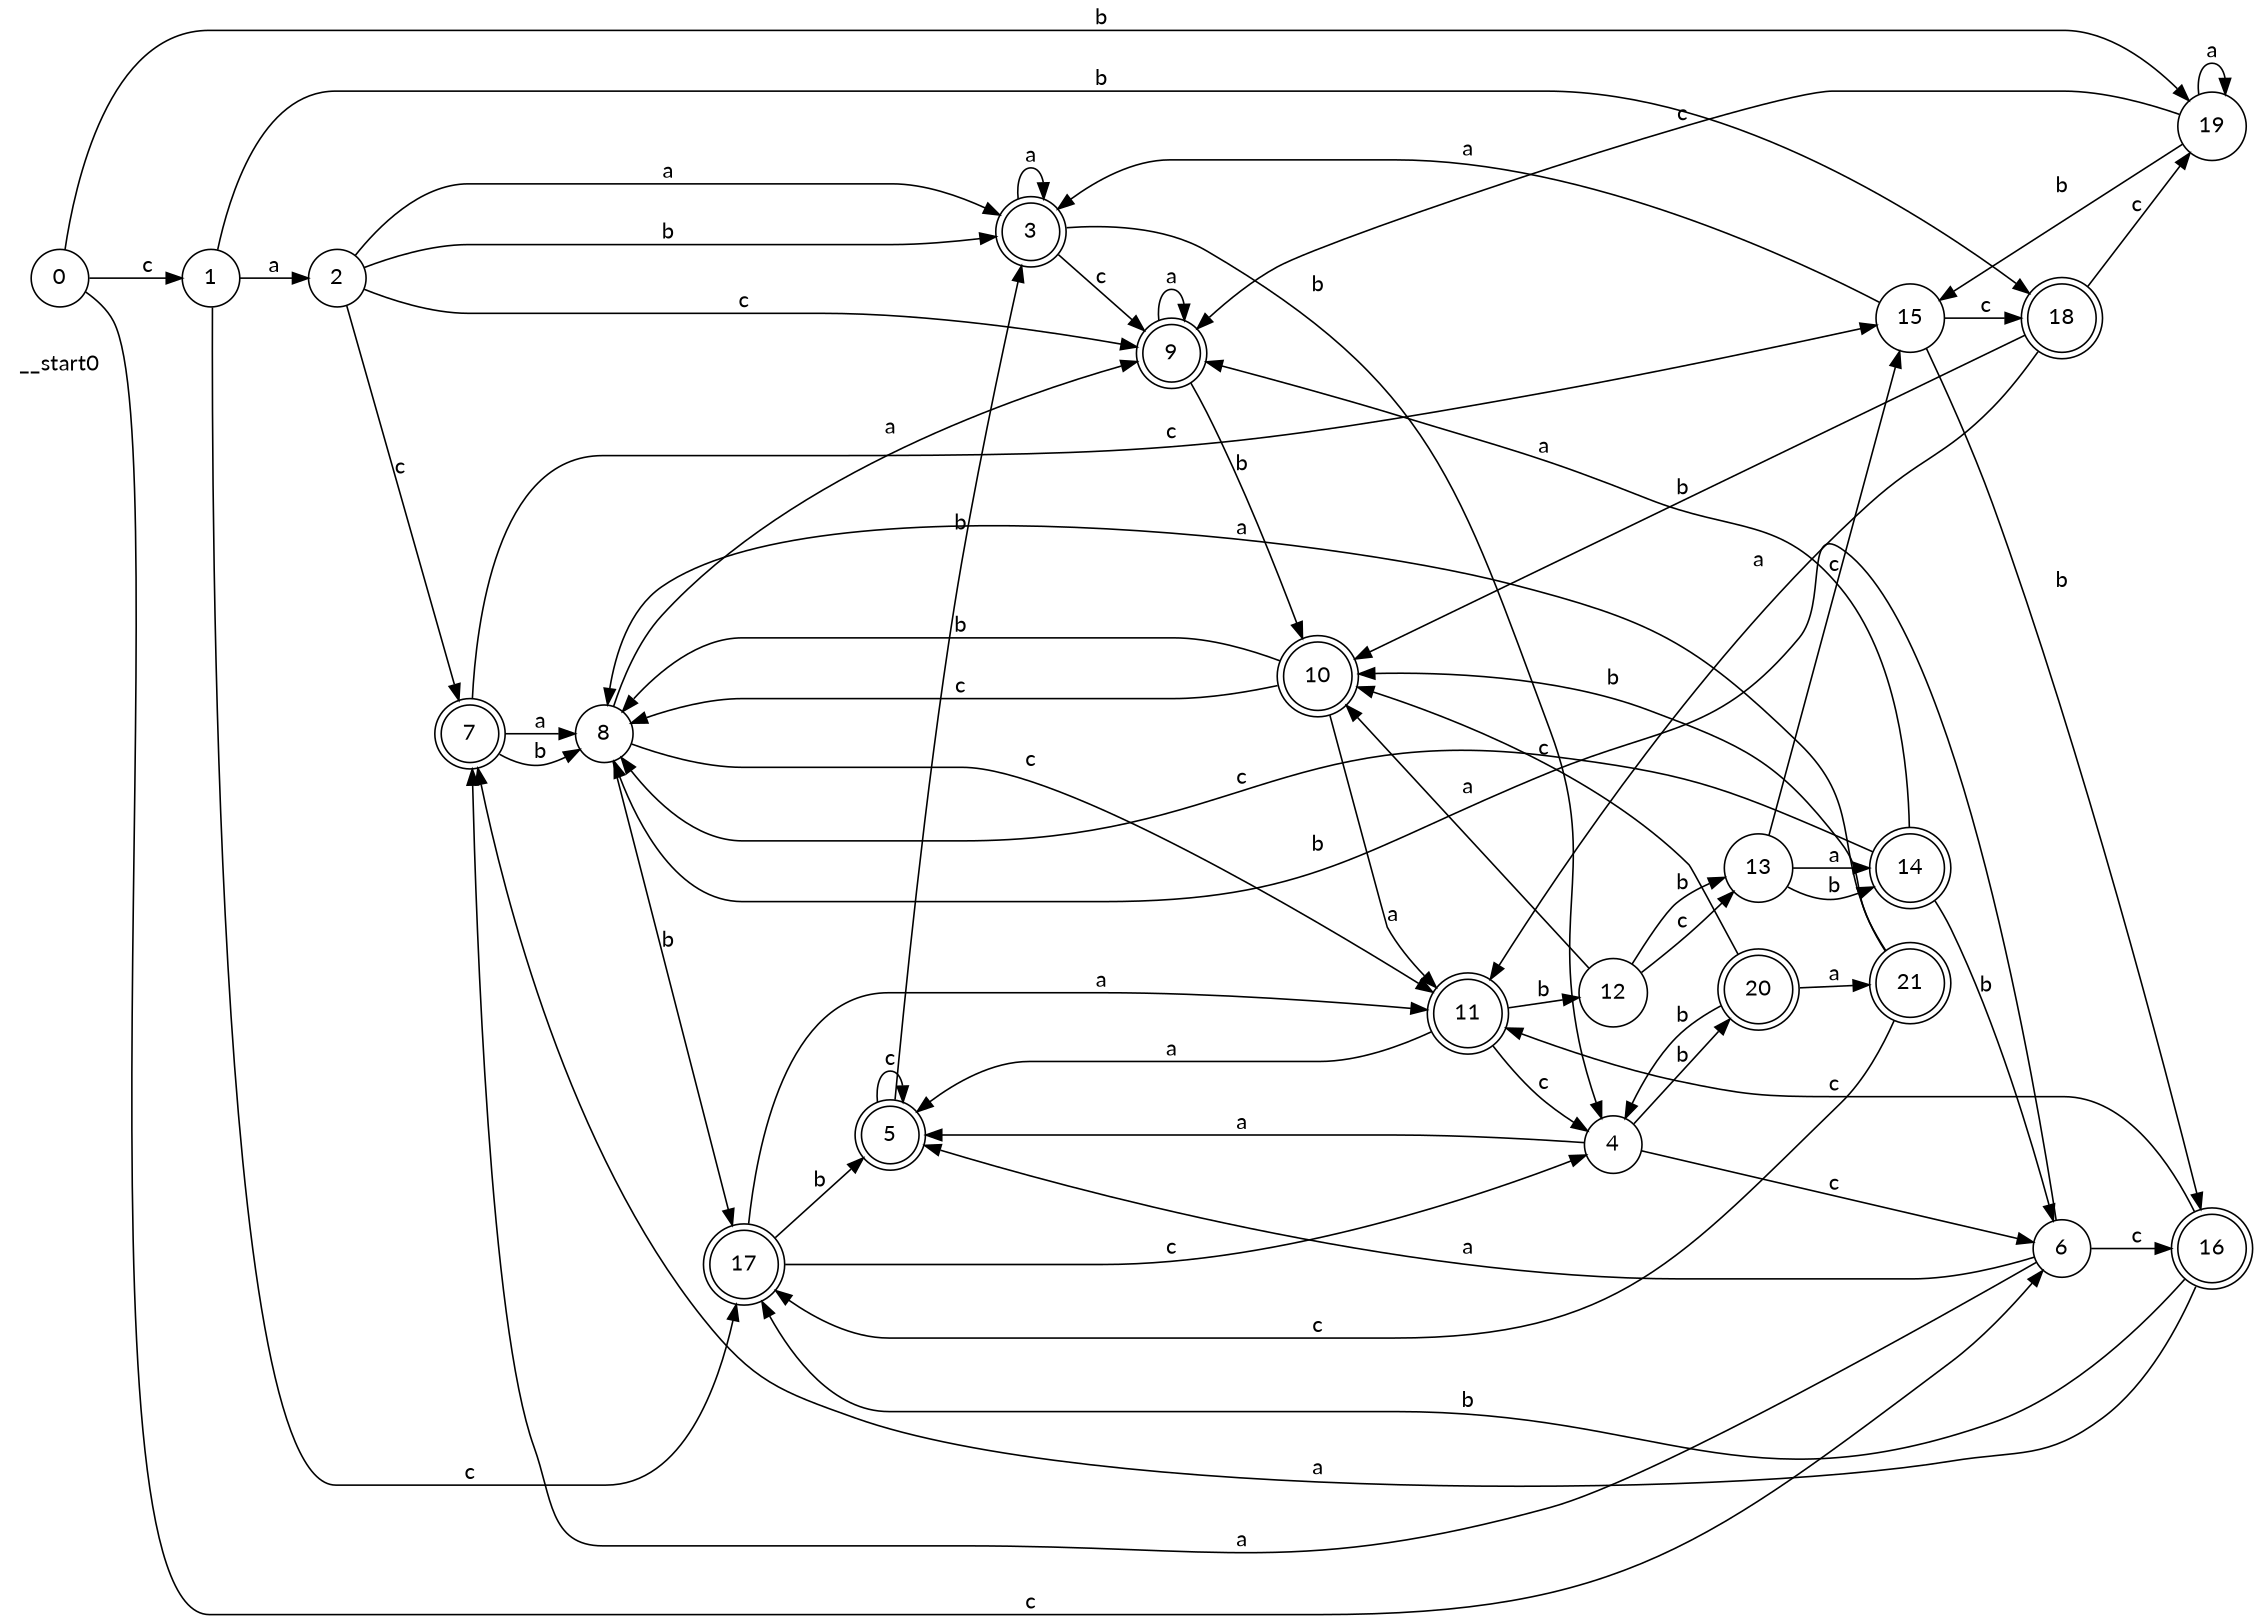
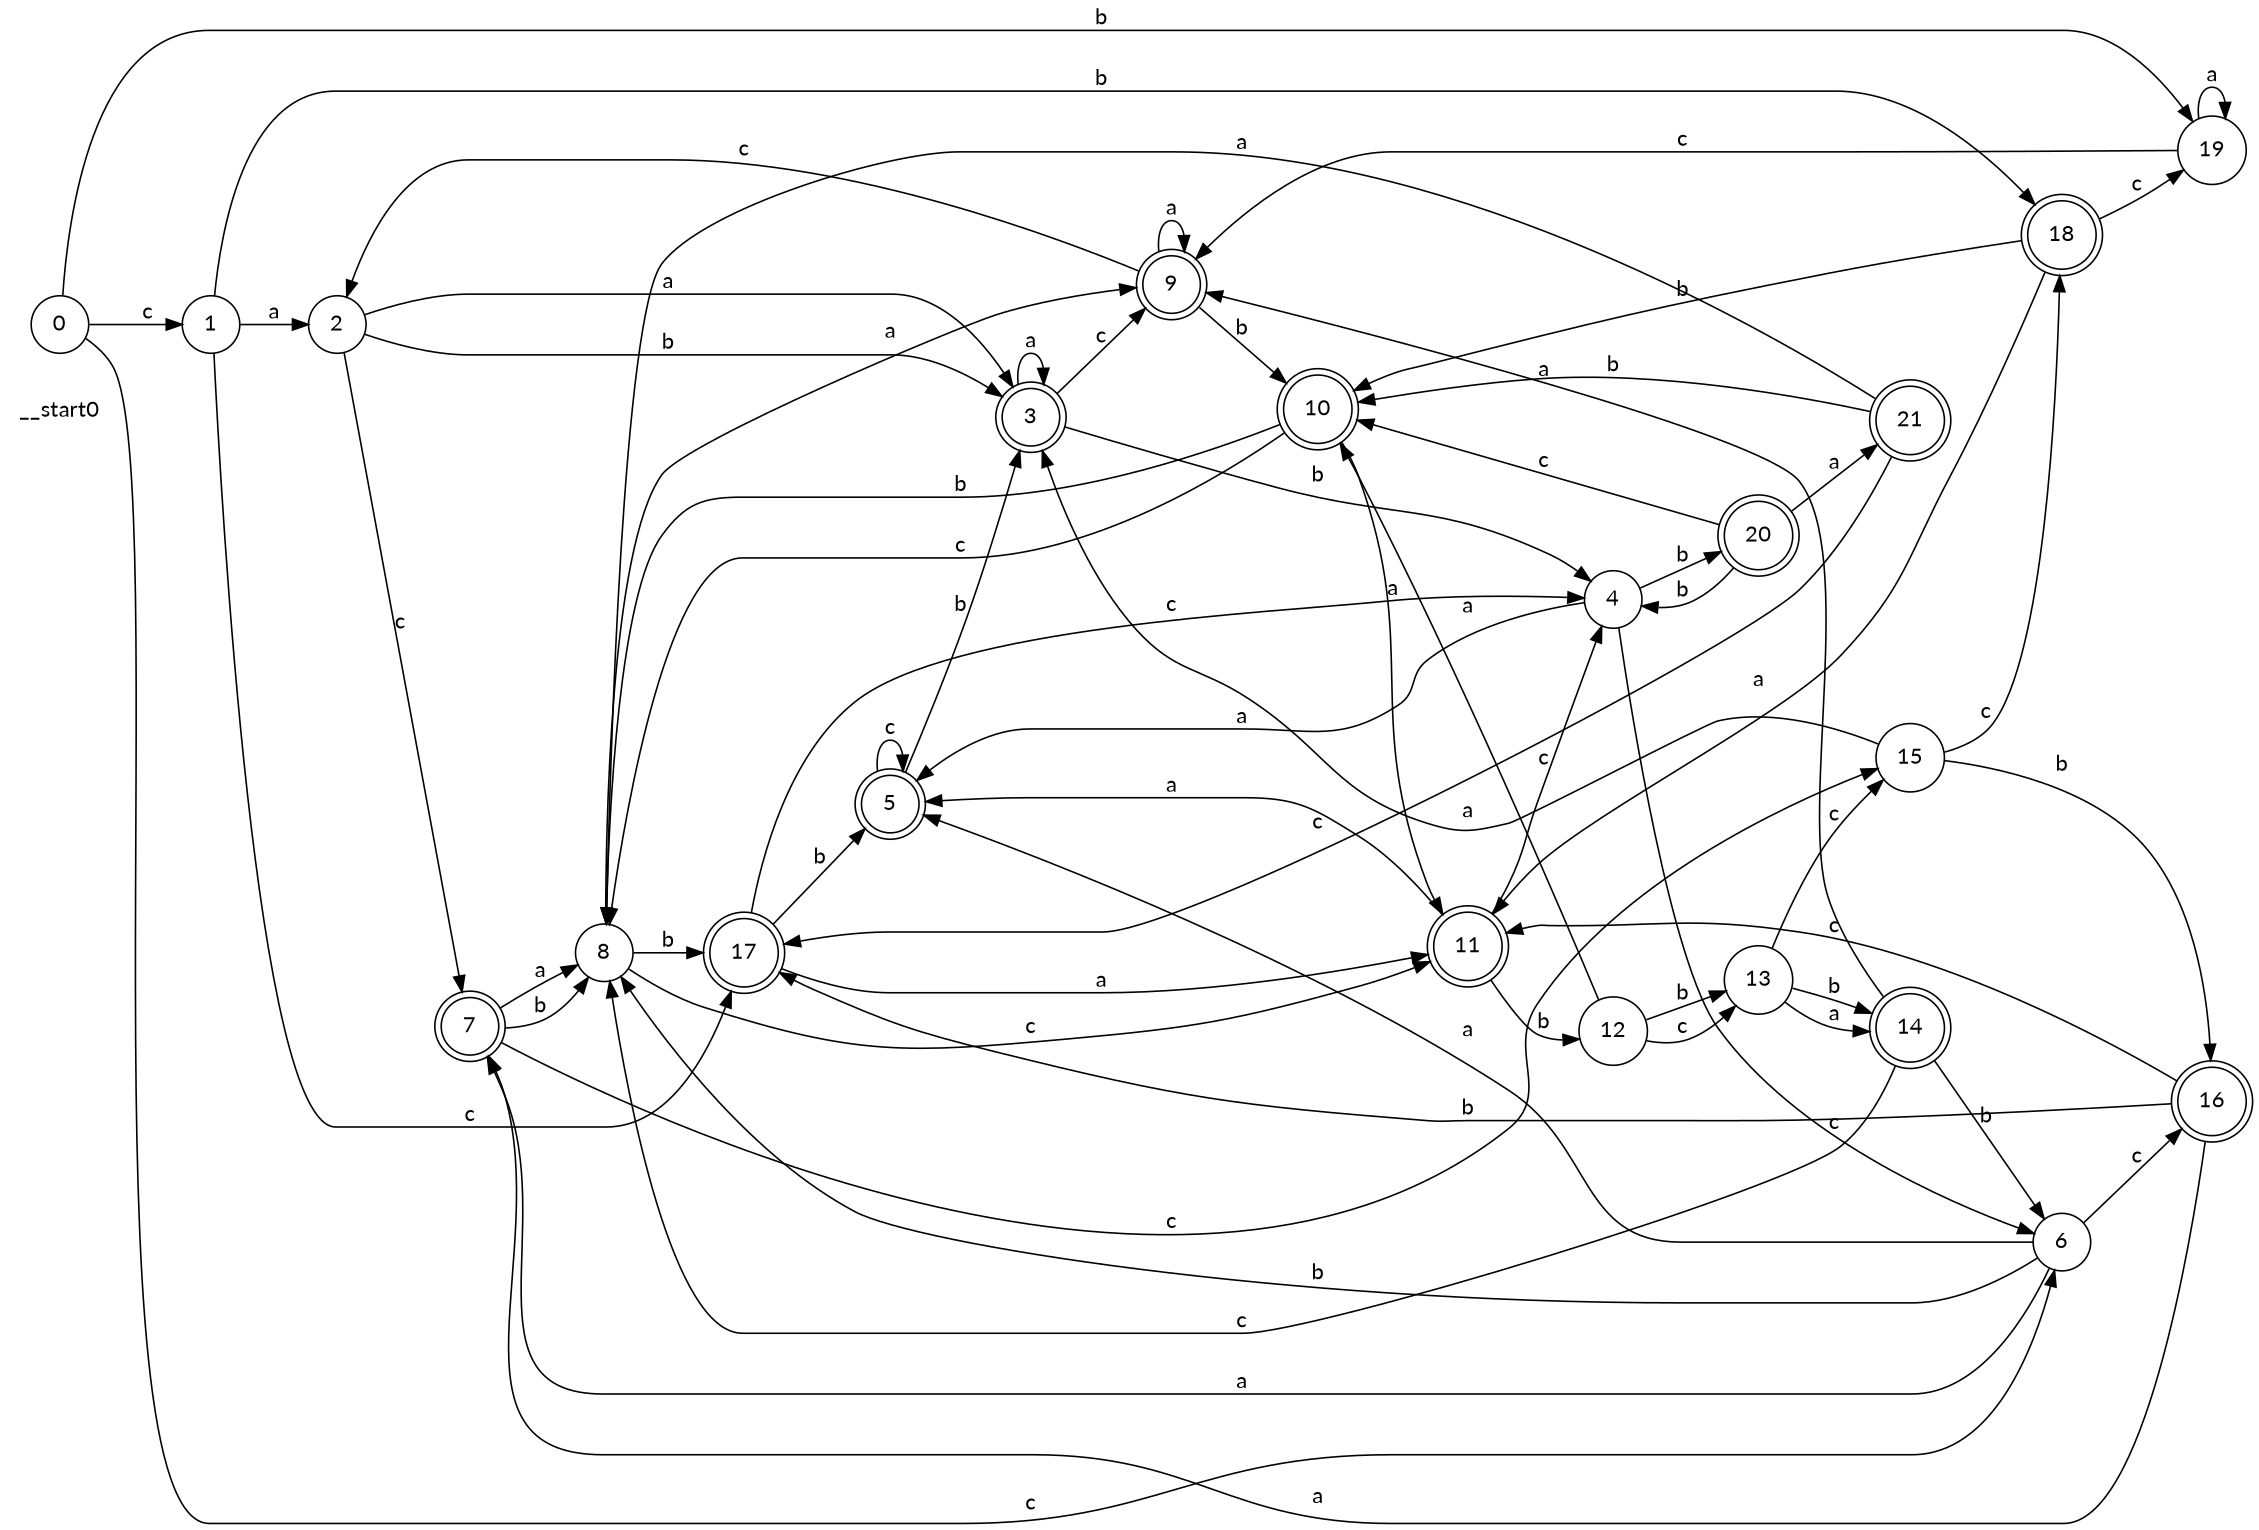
(2068, 218) -> none
(742, 313) -> (722, 162)
